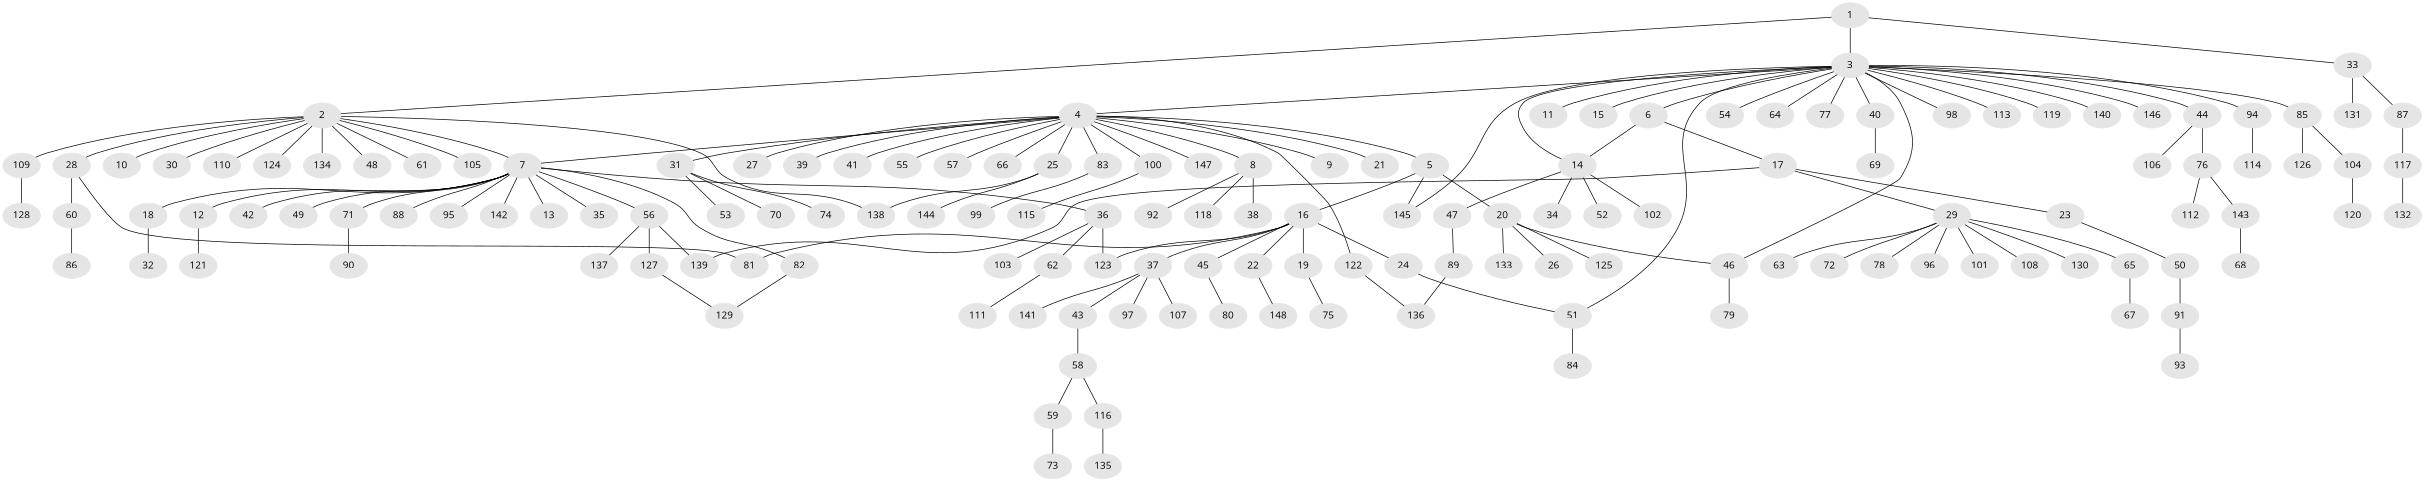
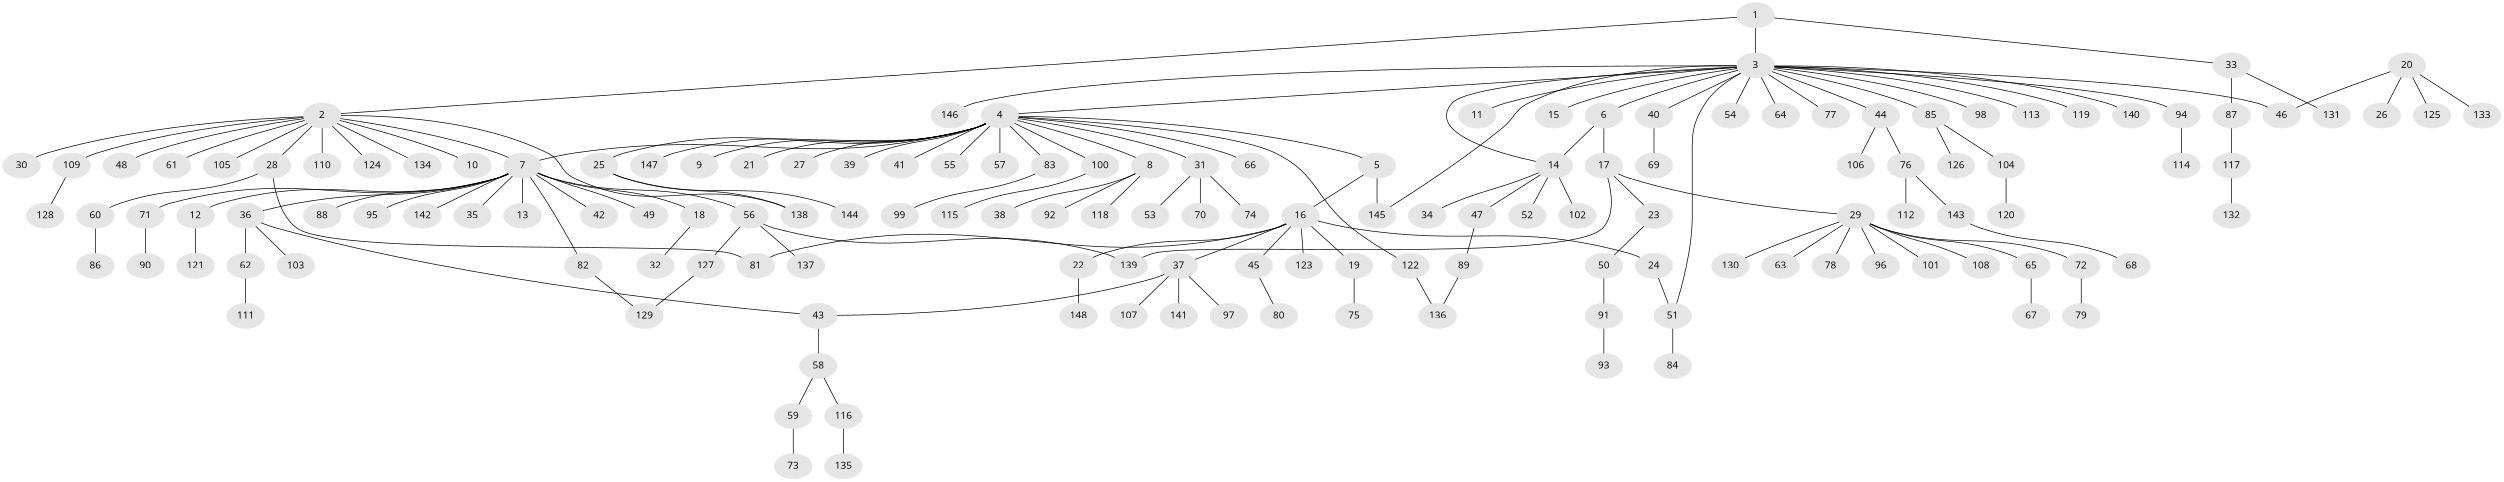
(1466, 191) -> none
(1103, 241) -> (528, 280)
(1729, 291) -> (2081, 291)
